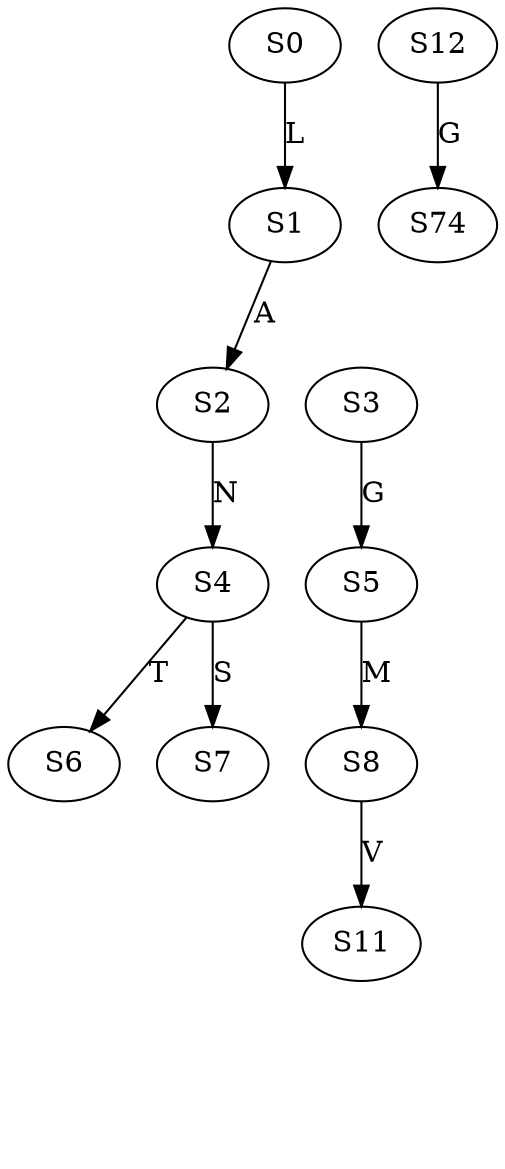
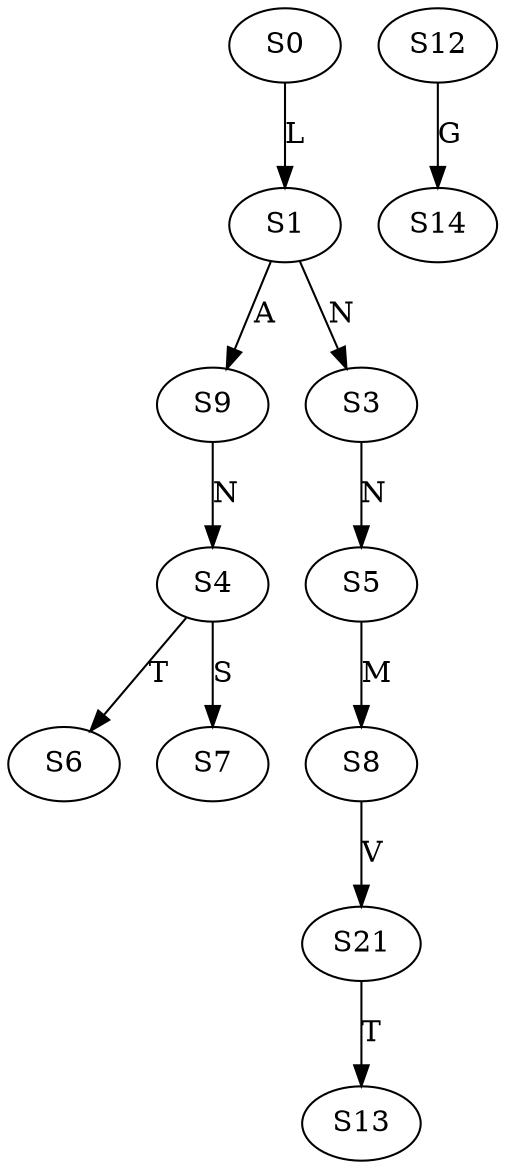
(438, 225) -> (438, 225)
none -> (319, 305)
(213, 405) -> (213, 405)
(374, 495) -> (374, 495)
(361, 944) -> (361, 944)
none -> (361, 1124)
